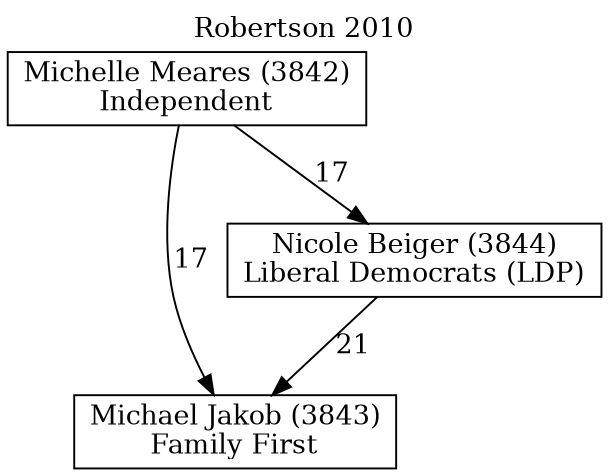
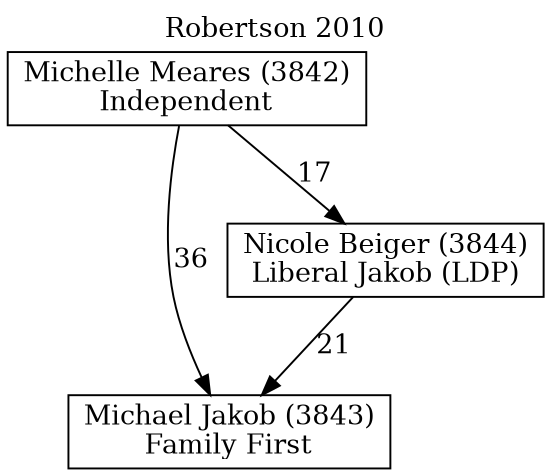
(192, 260) -> (192, 260)
(414, 260) -> (386, 260)
